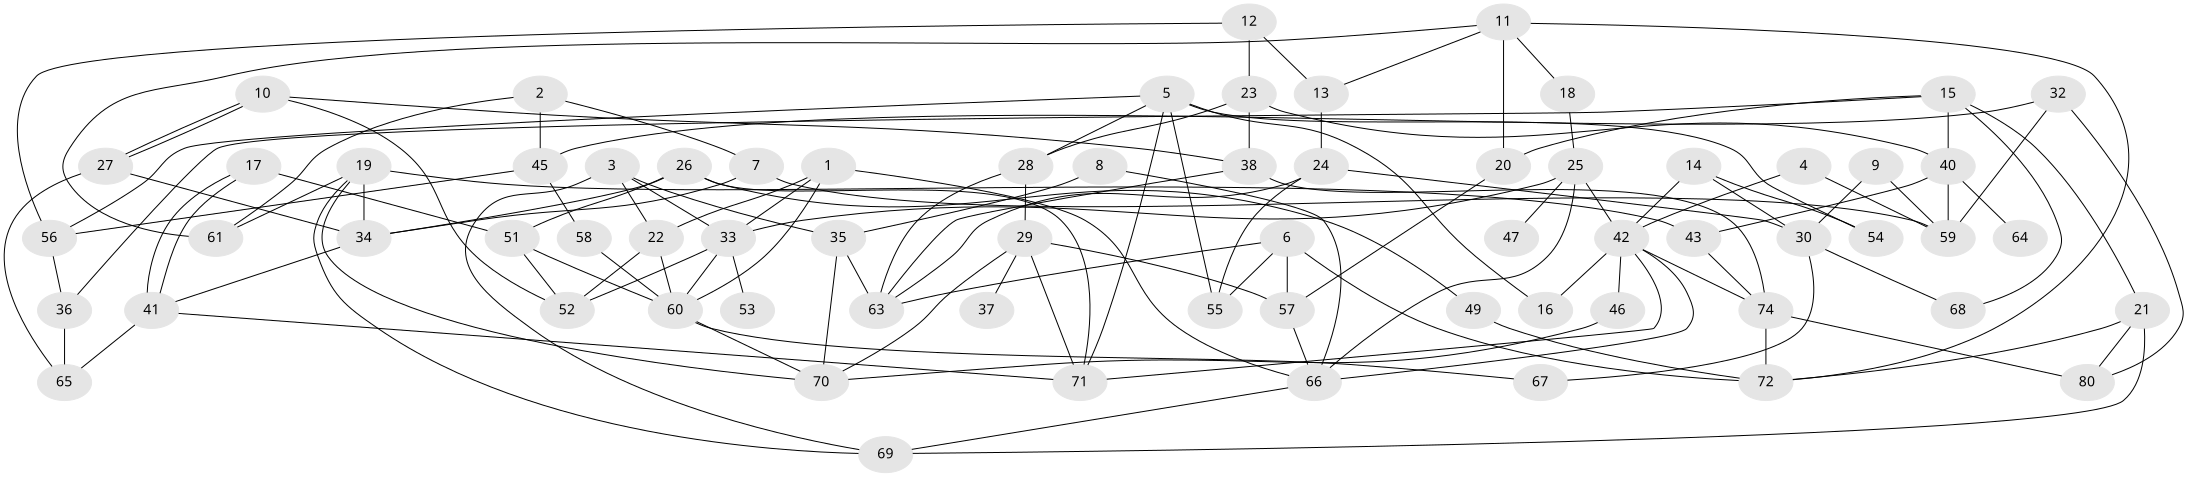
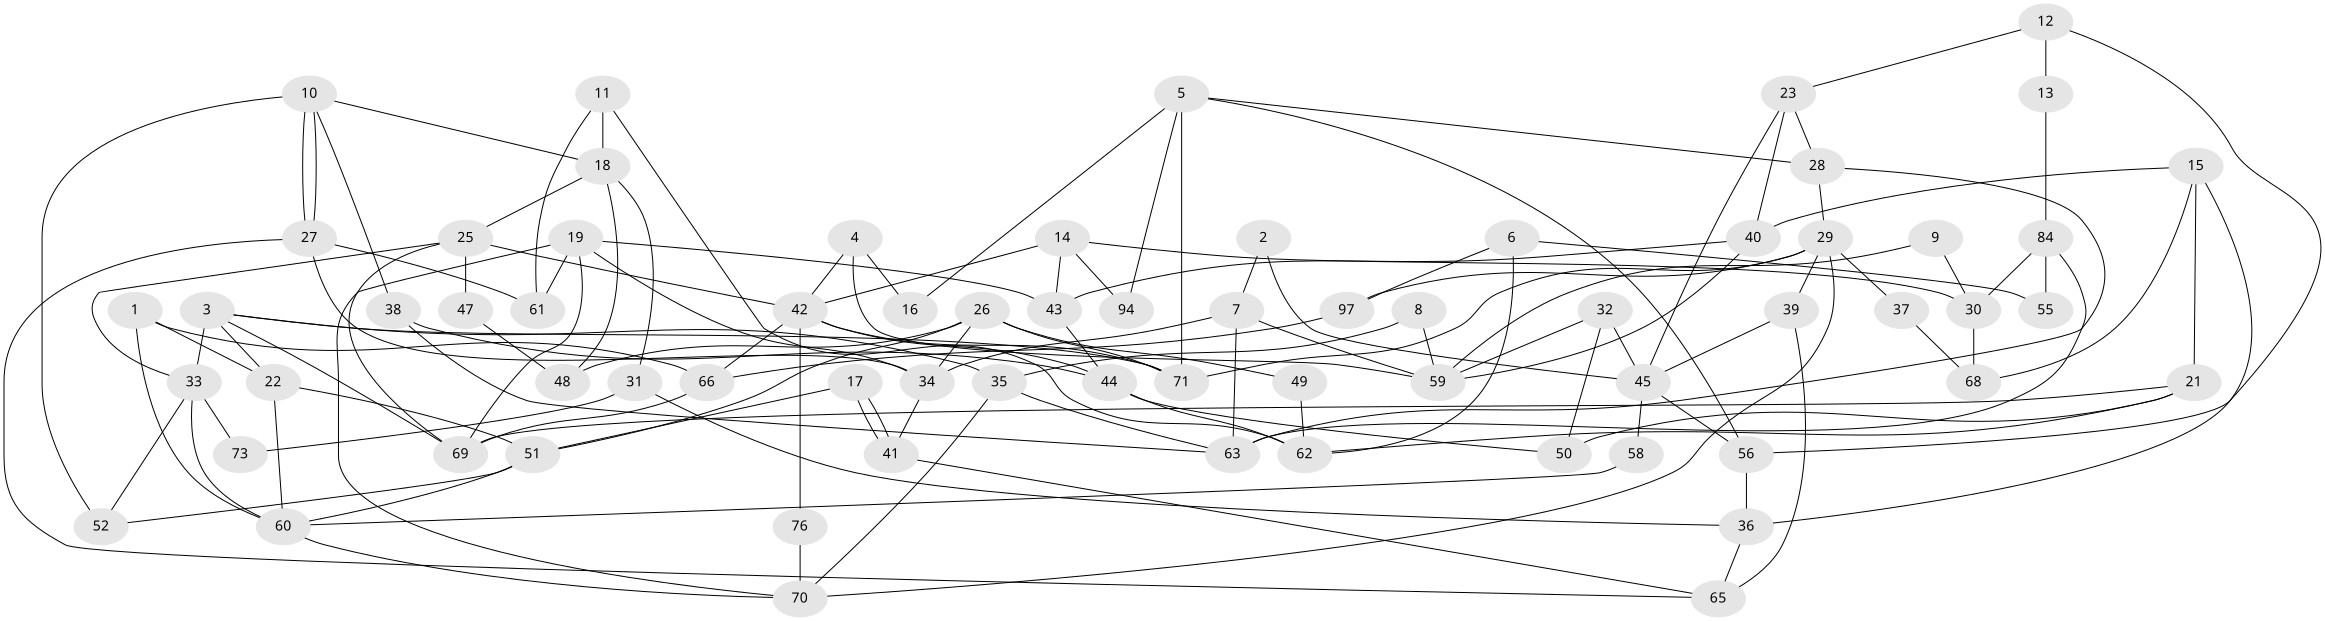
(1412, 58) -> none
none -> (456, 130)
(1249, 130) -> (1710, 235)
(339, 143) -> (422, 267)
(1321, 166) -> (2046, 238)
(1504, 166) -> none
(1257, 197) -> (1429, 347)
(779, 202) -> none
(1196, 225) -> none
(1876, 238) -> (1127, 310)
(2020, 238) -> none
(1072, 271) -> (1235, 383)
(612, 274) -> (418, 413)
none -> (1058, 274)
(1584, 274) -> (884, 275)
(1468, 282) -> (351, 336)
(748, 310) -> (240, 455)
(1287, 310) -> (1347, 310)
(1618, 310) -> (800, 527)
(1766, 310) -> (1110, 383)
none -> (1791, 310)
(616, 346) -> (698, 335)
none -> (1938, 346)
none -> (563, 383)
none -> (635, 383)
(1541, 383) -> none
(1766, 383) -> (1305, 455)
(2087, 383) -> (1564, 455)
